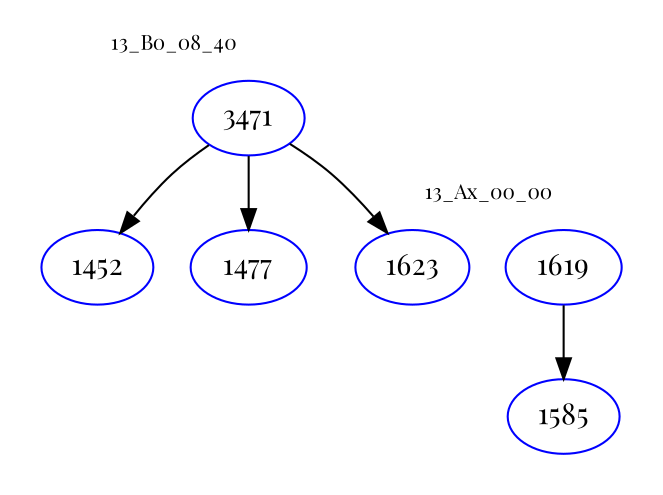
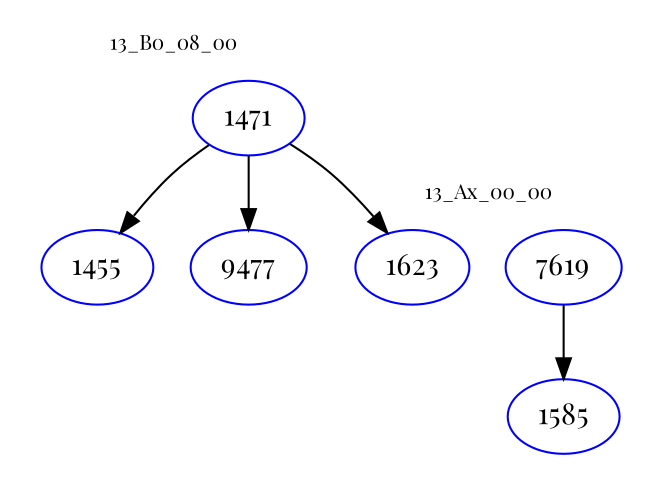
(174, 45) -> (174, 45)
(249, 118) -> (249, 118)
(97, 267) -> (97, 267)
(249, 267) -> (249, 267)
(564, 267) -> (564, 267)
